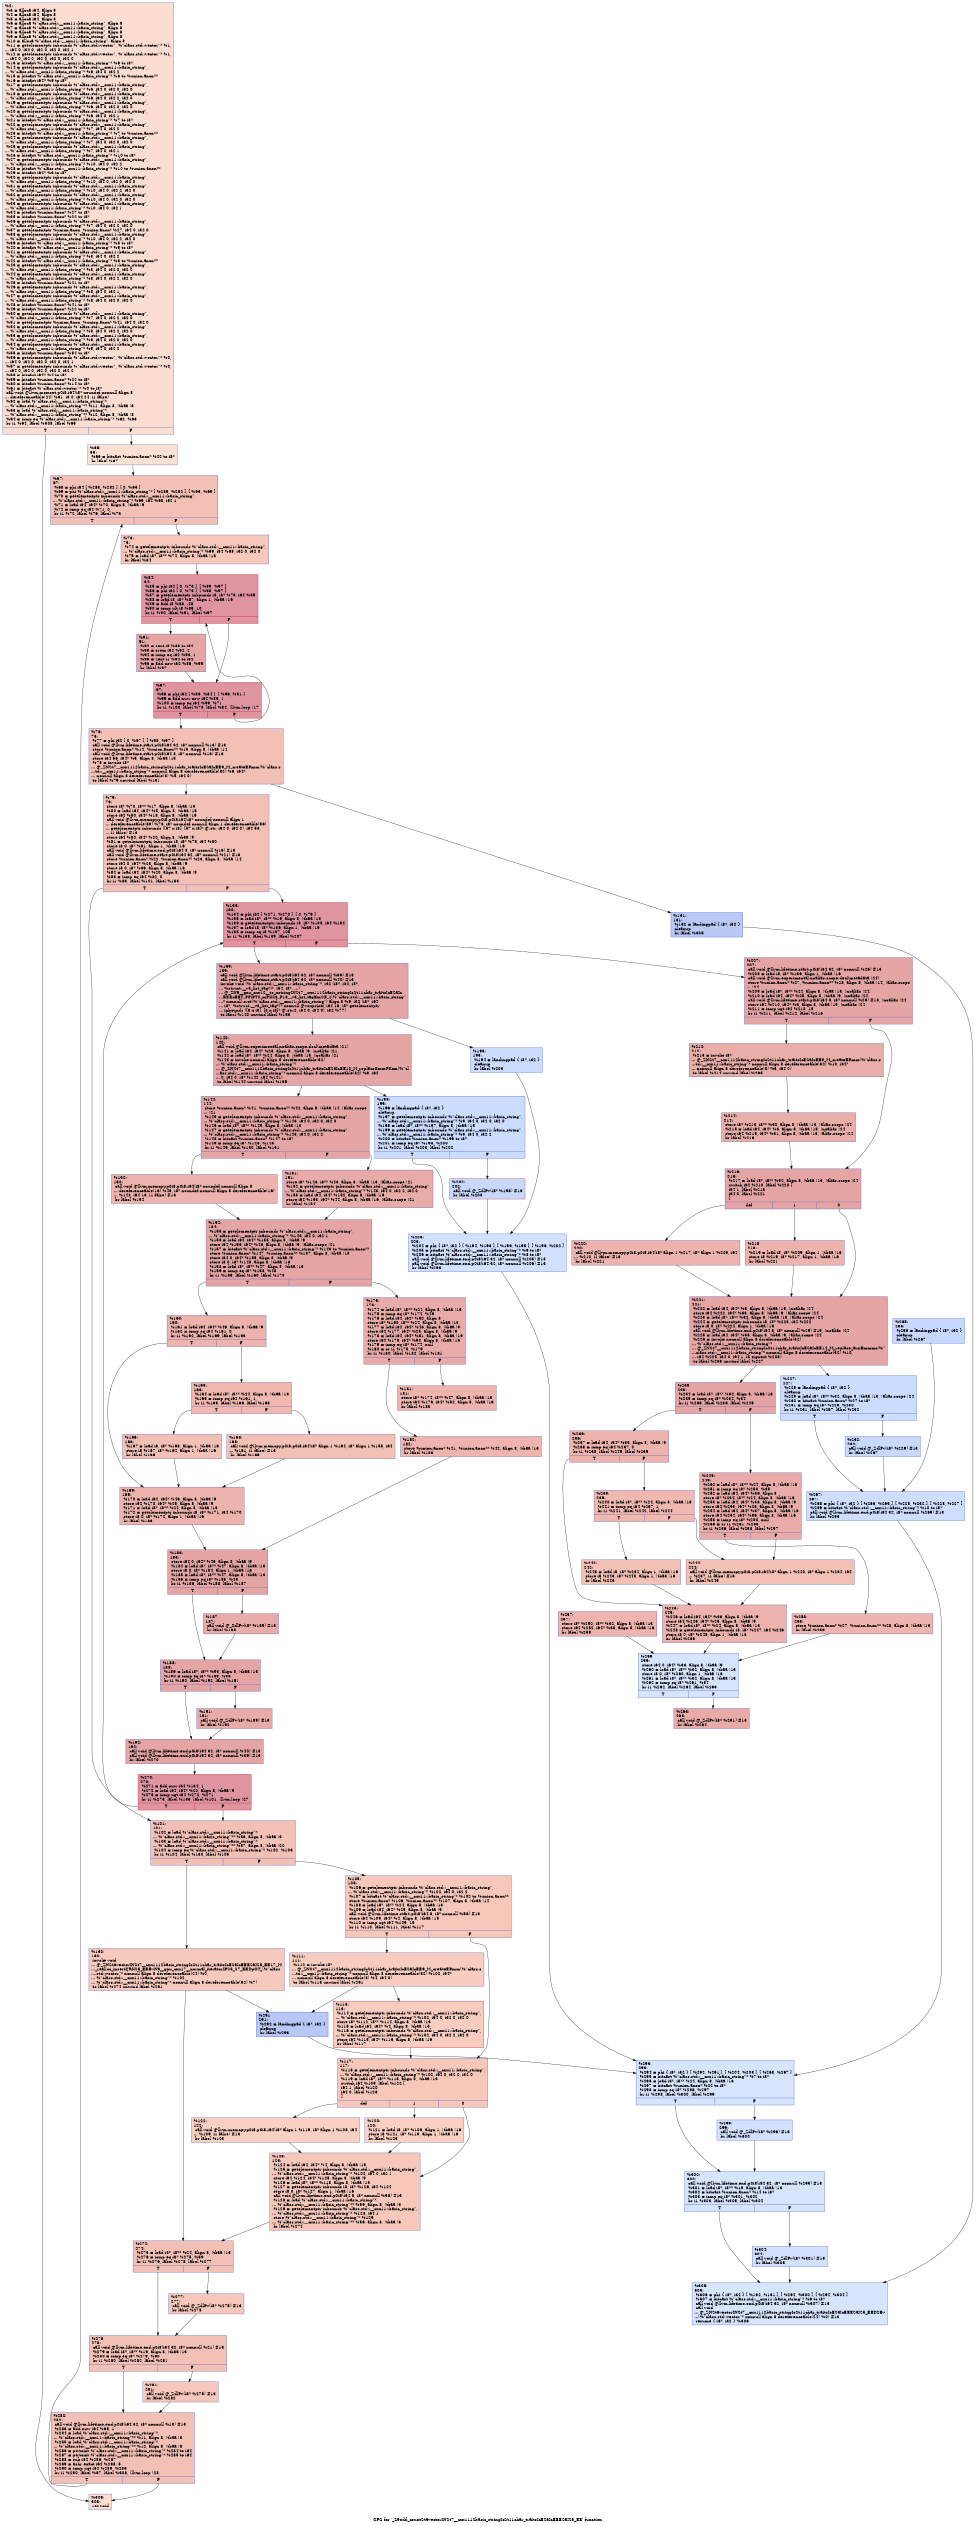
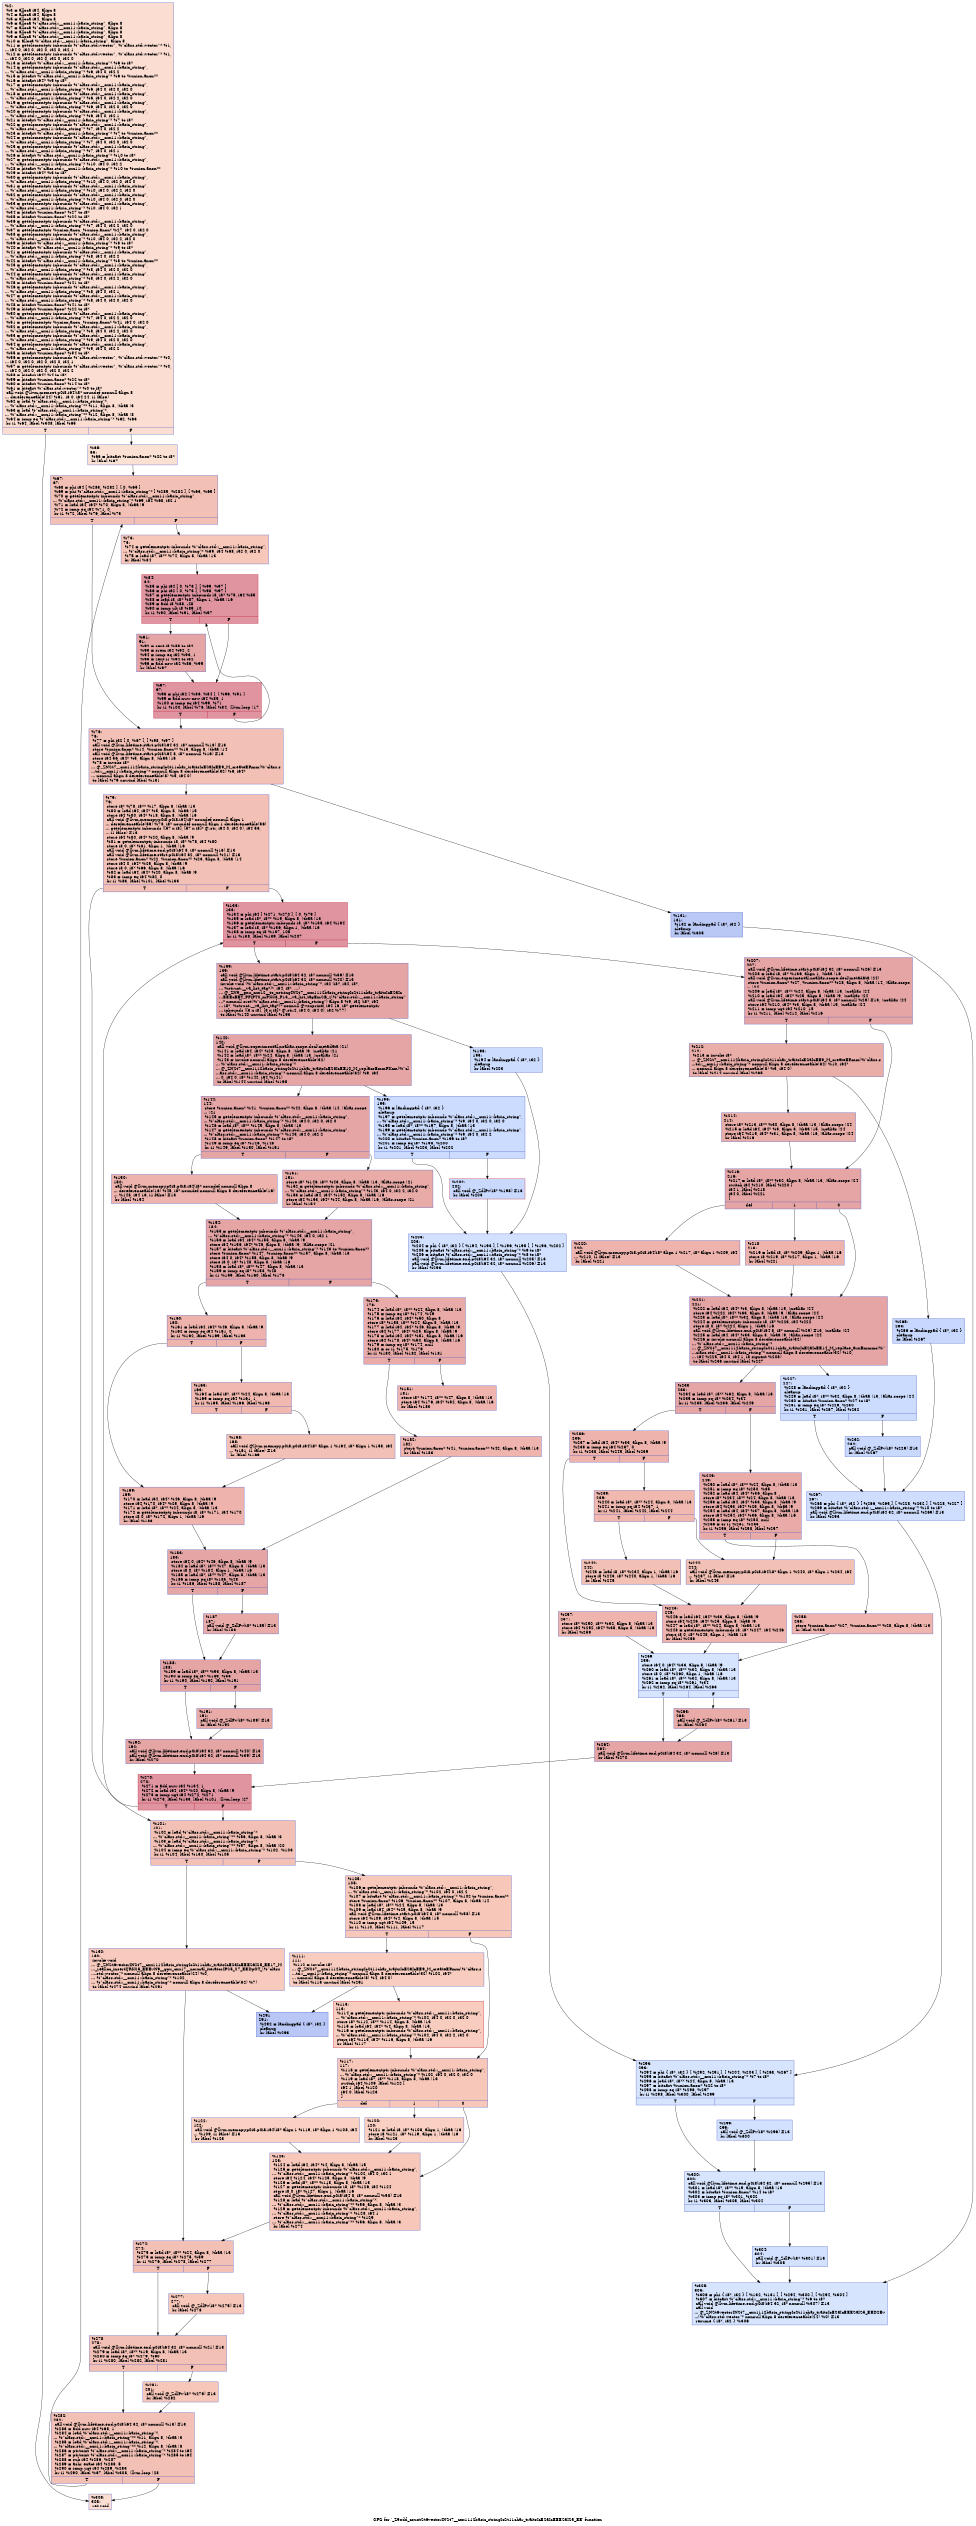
none -> (92, 639)
none -> (905, 1185)
(172, 1447) -> none
none -> (663, 1751)
(469, 2057) -> none
